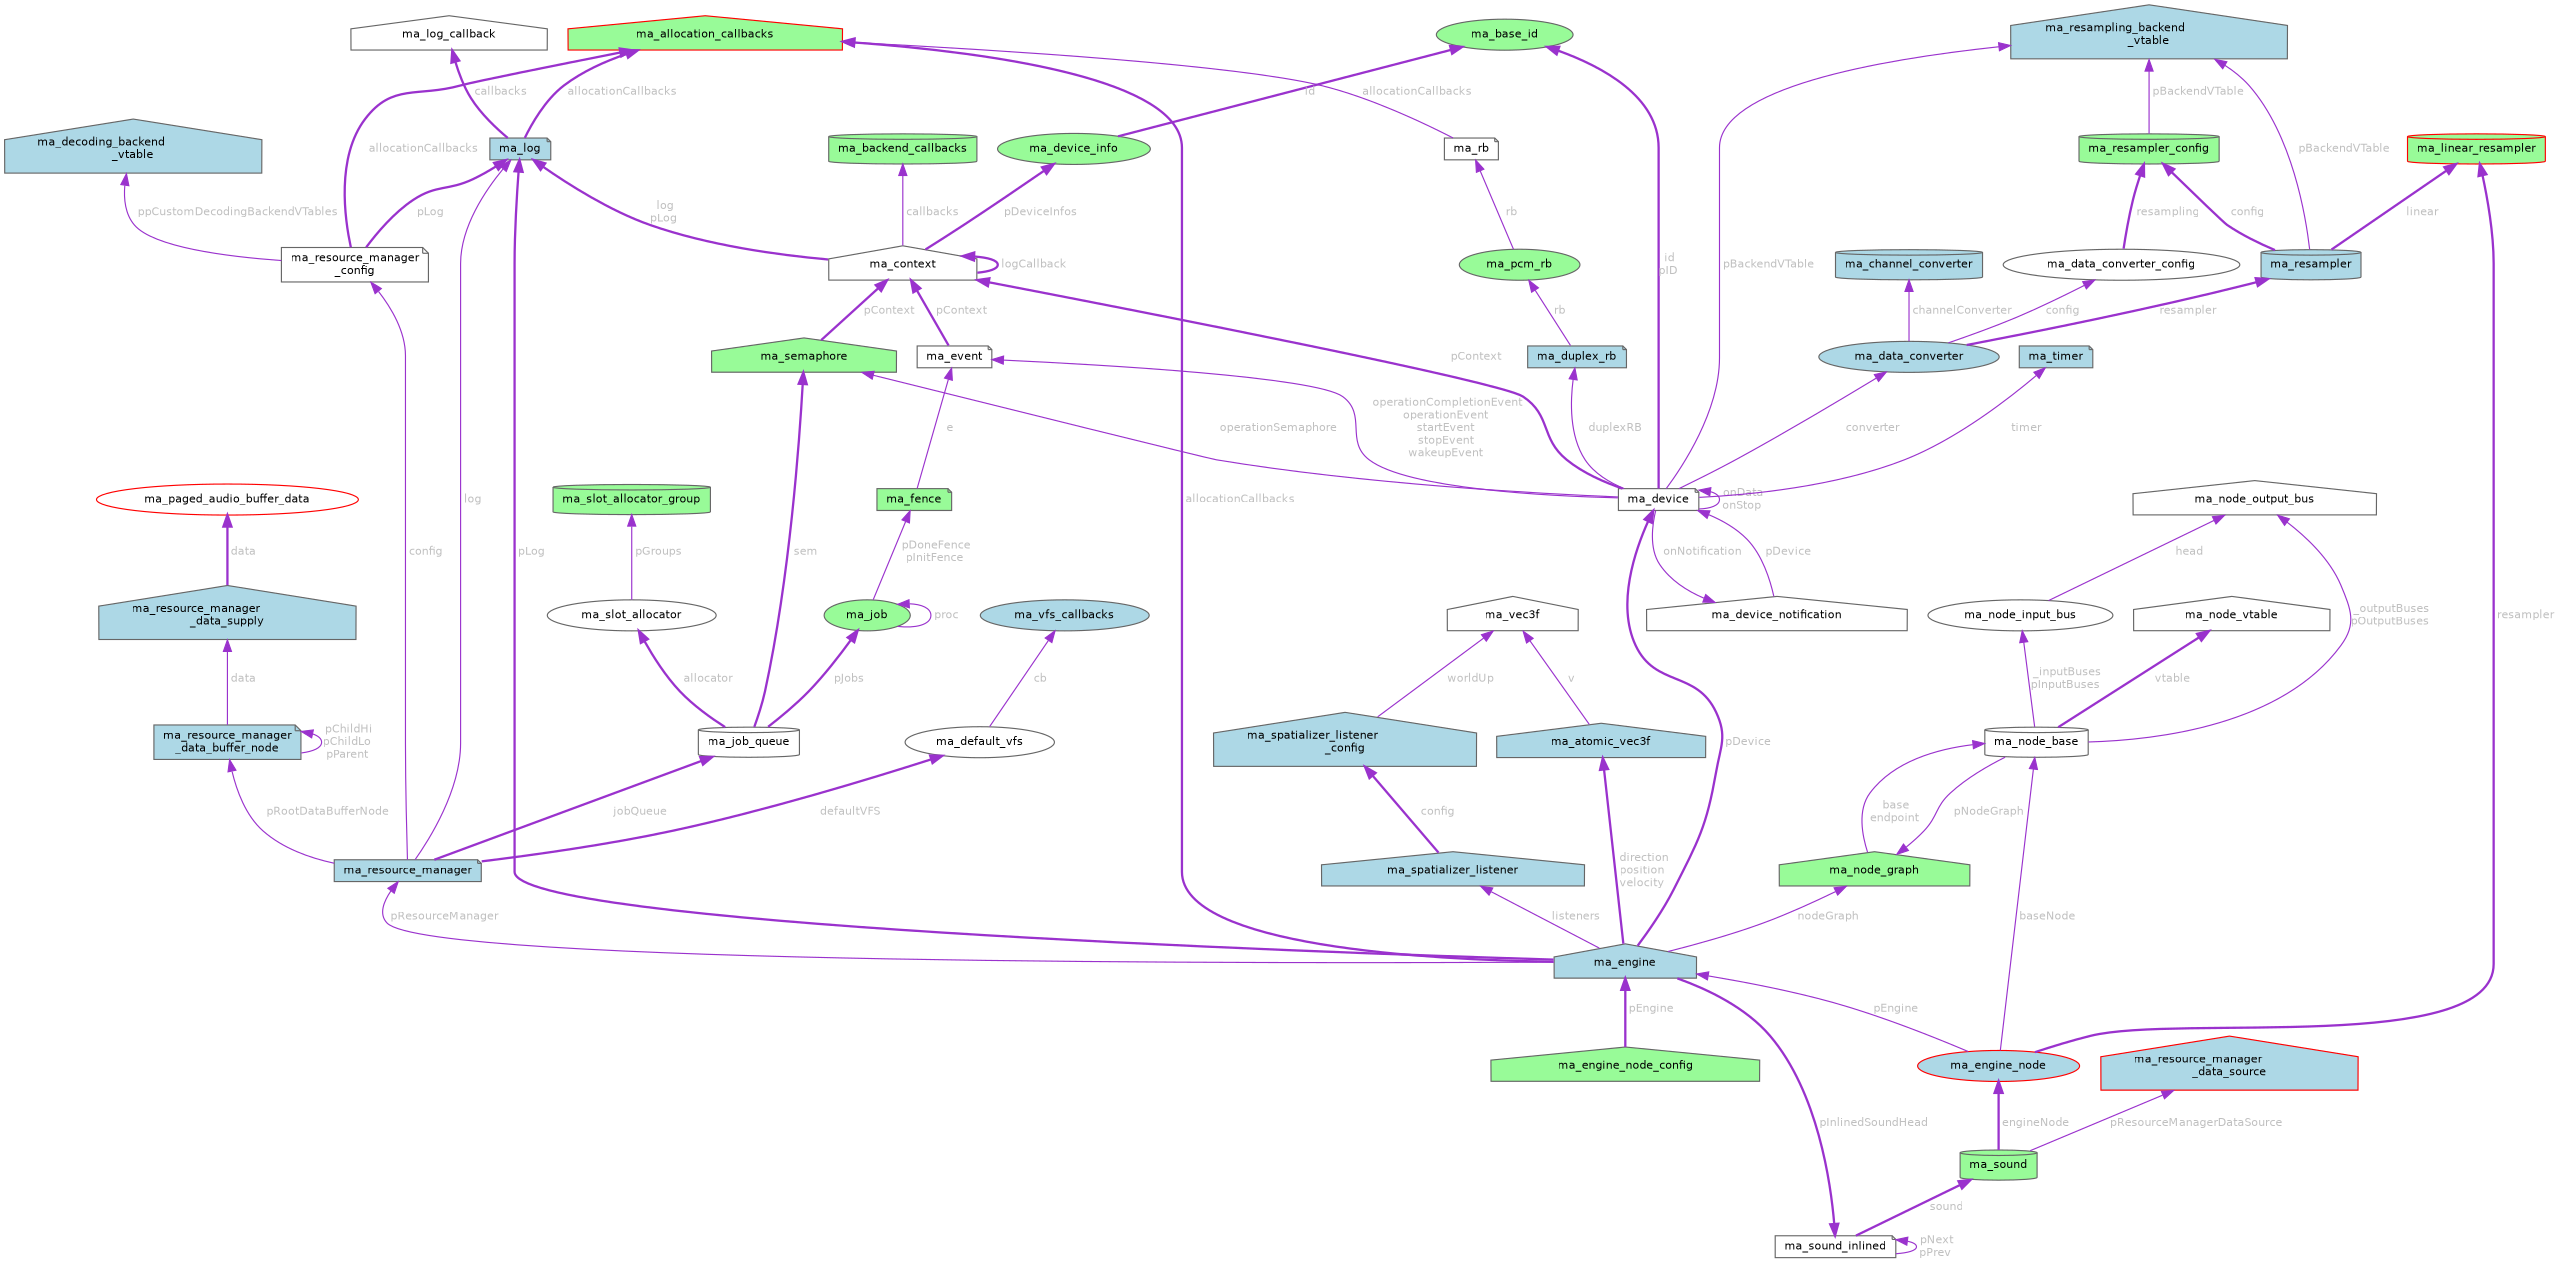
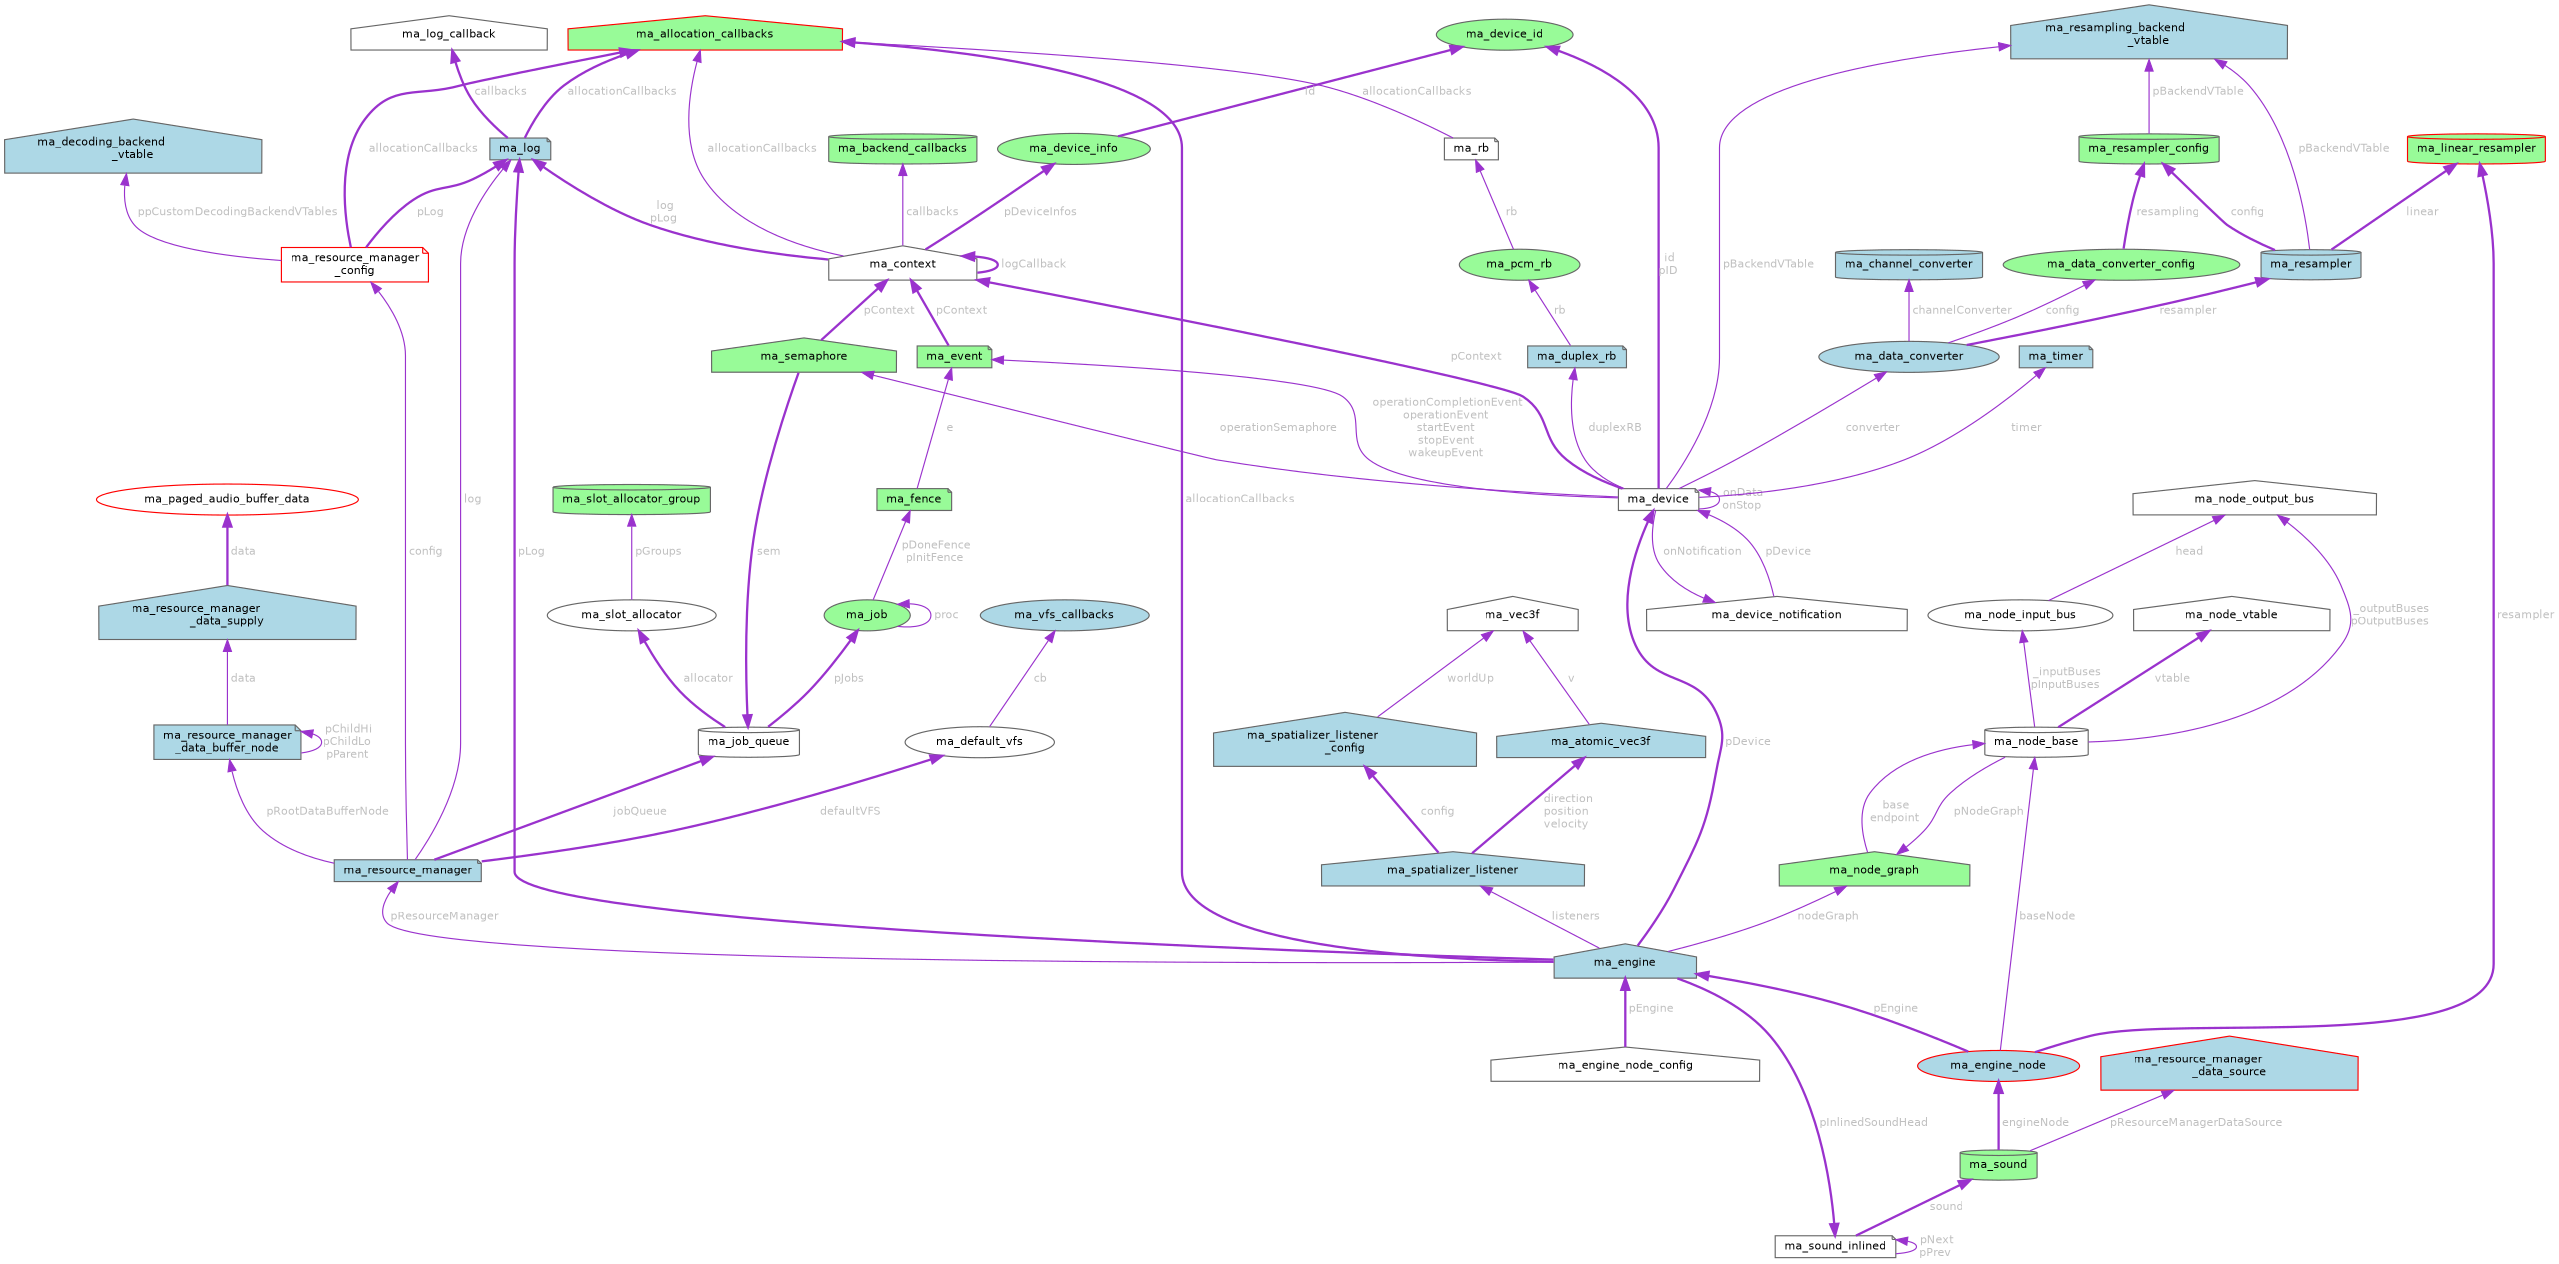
(1505, 35) -> (1505, 35)
none -> (717, 196)
(355, 265) -> (355, 265)
(2121, 265) -> (2121, 265)
(954, 357) -> (954, 357)
(787, 557) -> (753, 541)
(1614, 857) -> (1524, 809)
(1841, 1005) -> (1841, 1005)
(1625, 1066) -> (1625, 1066)
